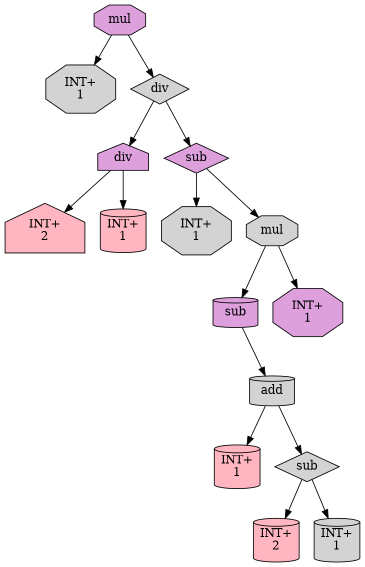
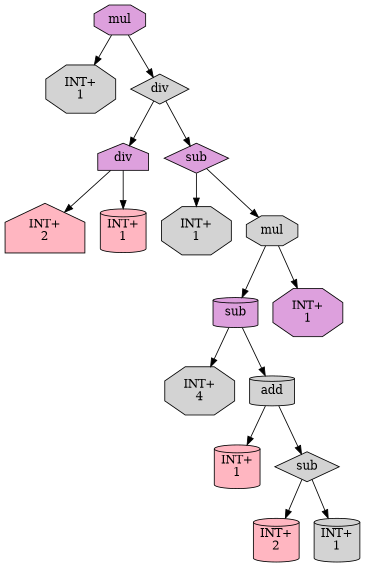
none -> (200, 391)
